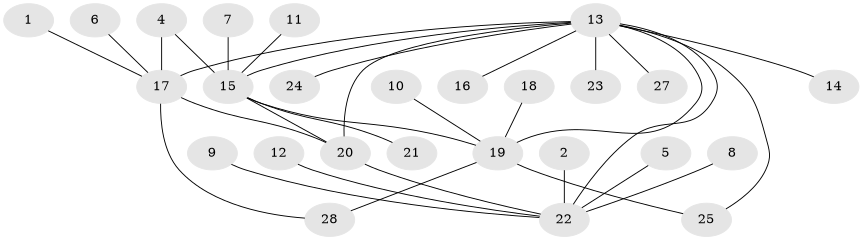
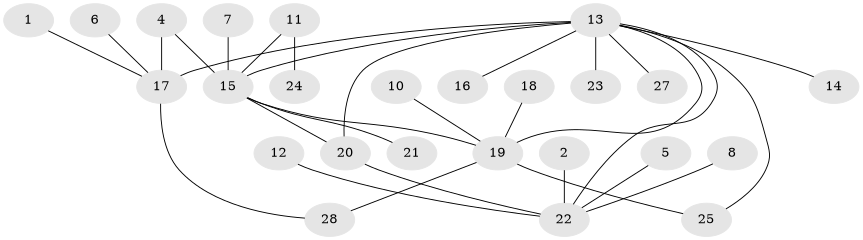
(442, 44) -> (295, 54)
(254, 120) -> none
(212, 153) -> none
